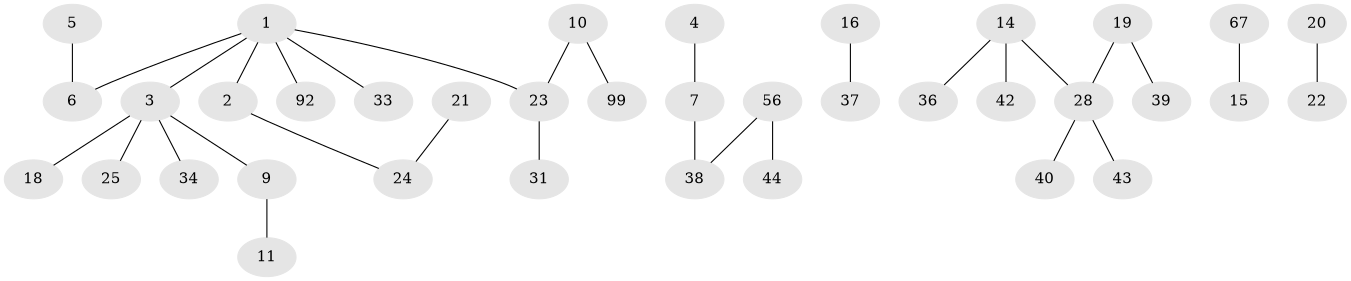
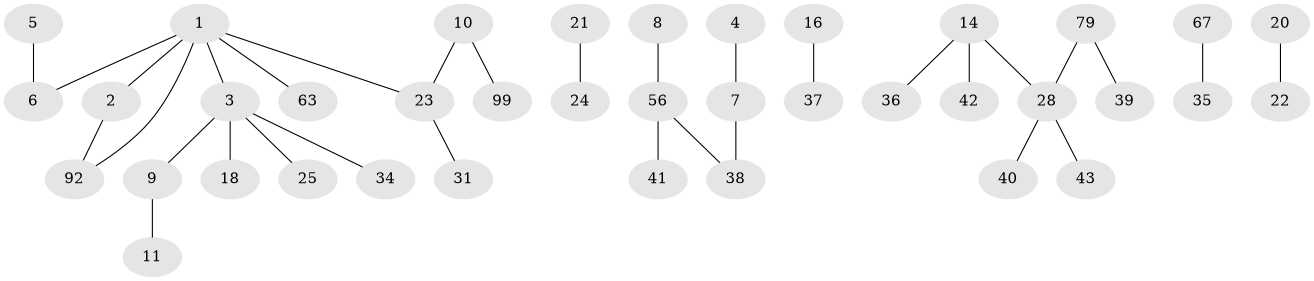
none -> (658, 24)
(1123, 24) -> (1086, 24)
(384, 102) -> (308, 102)
(1239, 102) -> (1203, 102)
(315, 142) -> (93, 140)
(773, 179) -> (658, 179)
